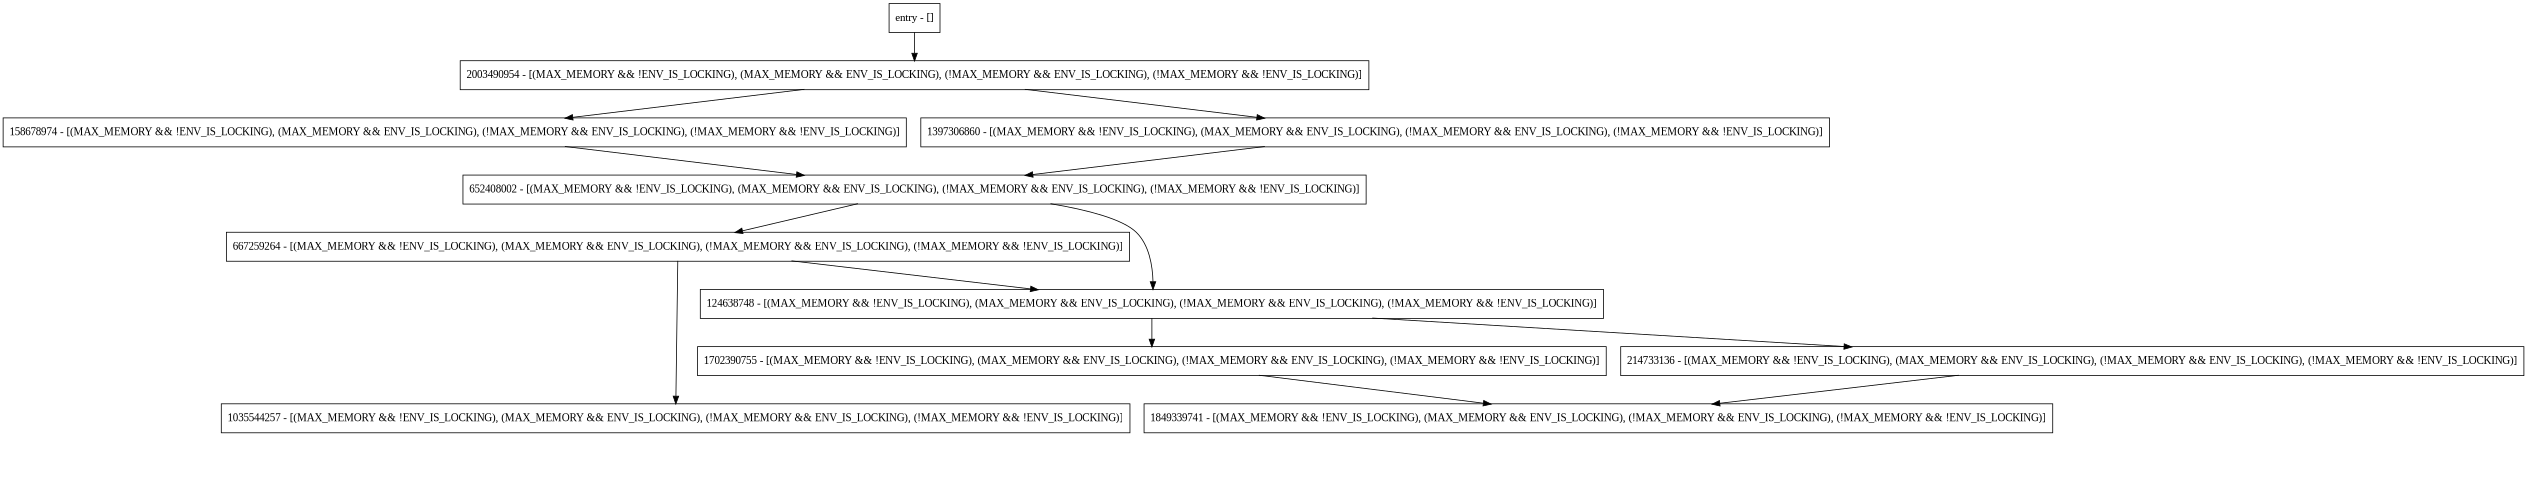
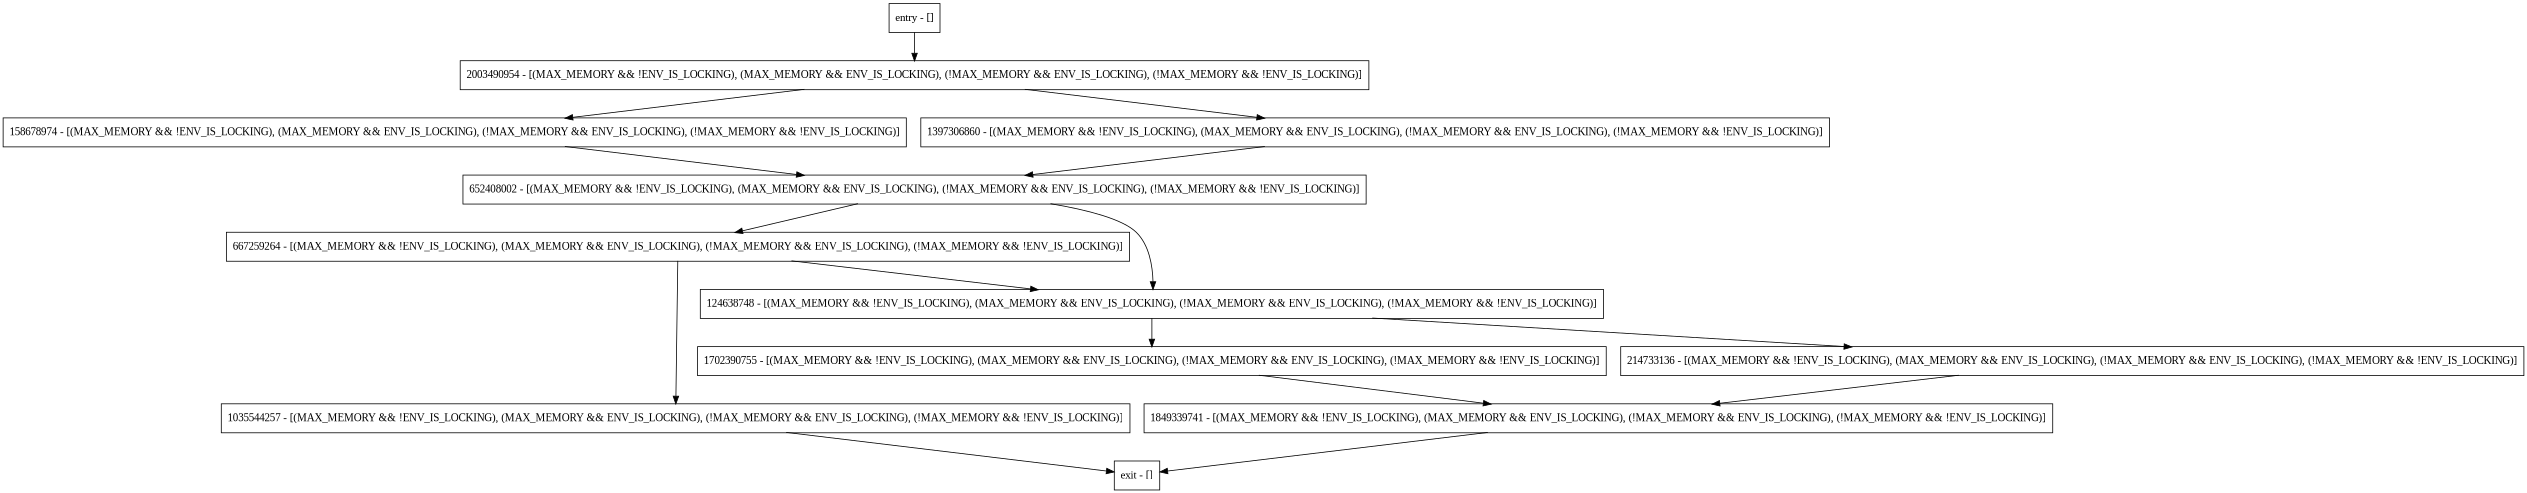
none -> (1137, 475)
